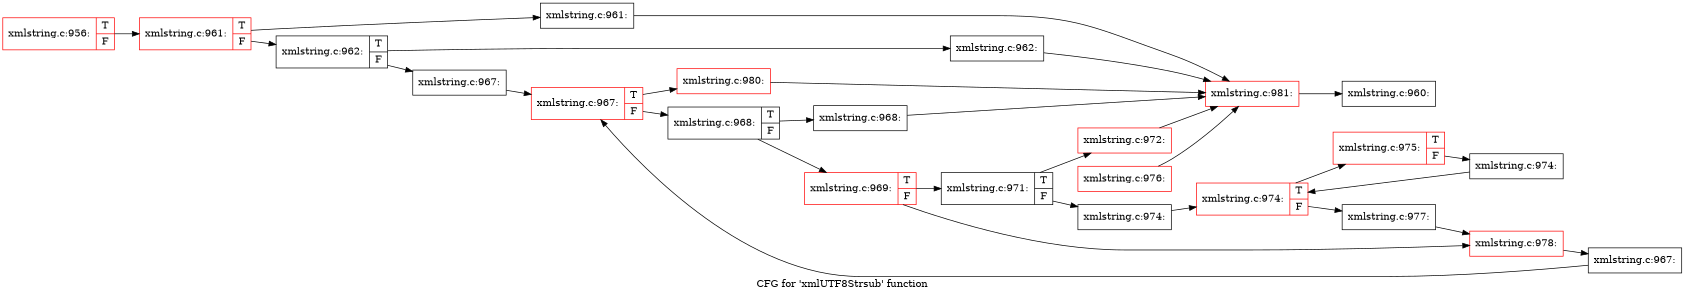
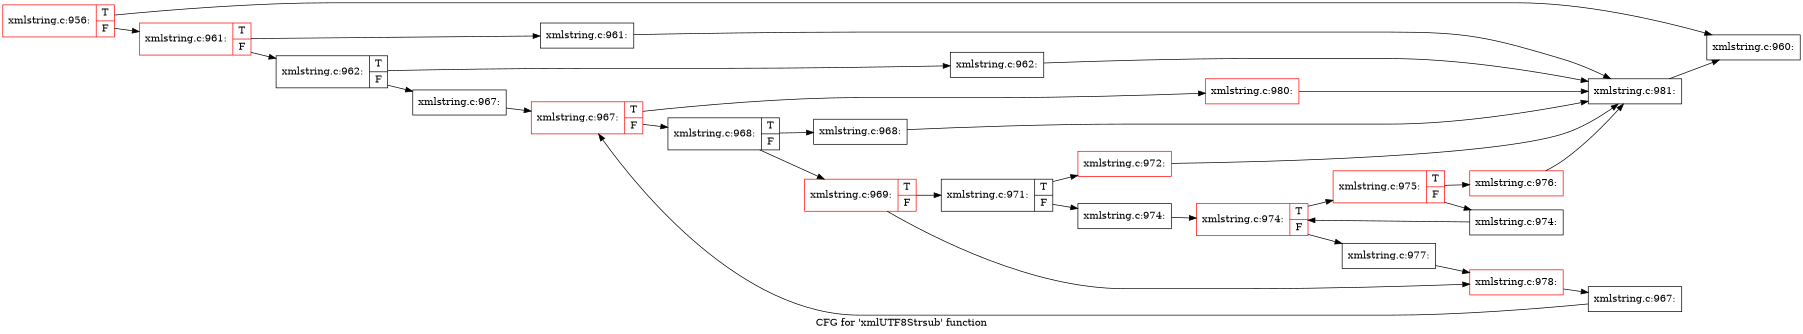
none -> (911, 3)
(1252, 94) -> (1635, 91)
none -> (1454, 185)
